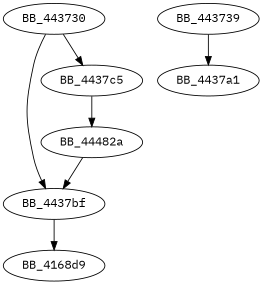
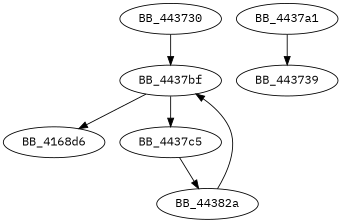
(208, 45) -> (287, 45)
(71, 46) -> (171, 107)
(92, 142) -> (208, 204)
(54, 266) -> (54, 142)
